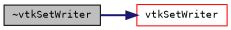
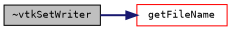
(182, 15) -> (182, 15)
